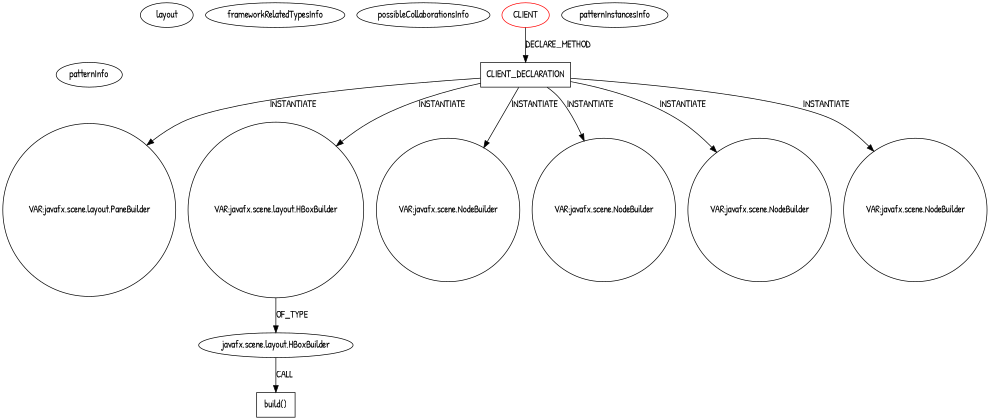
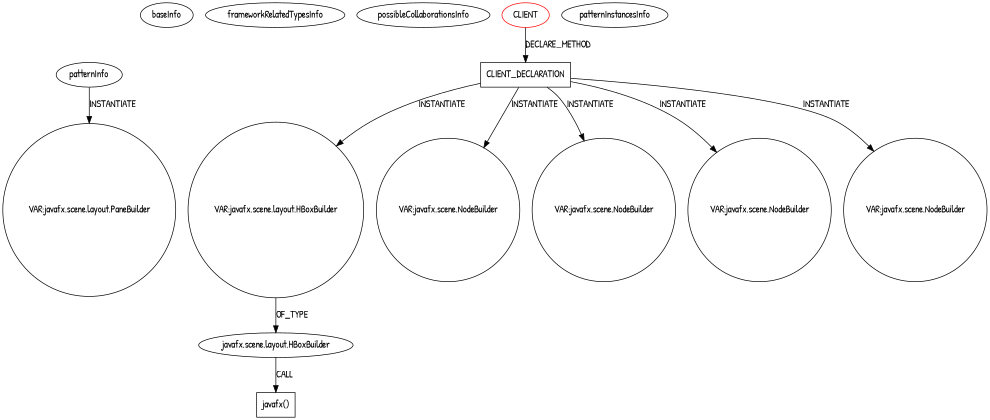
(167, 15) -> (167, 15)
(312, 94) -> (89, 102)
(276, 405) -> (276, 405)
